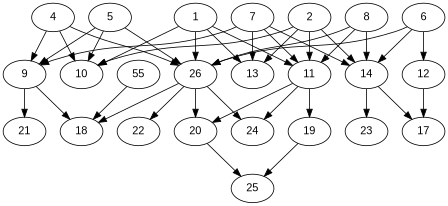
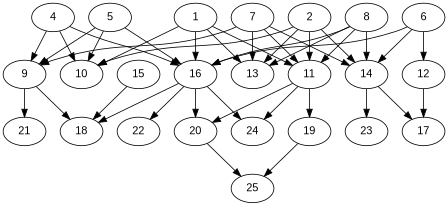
none -> (297, 52)
(139, 74) -> (139, 74)
(196, 74) -> (196, 74)
